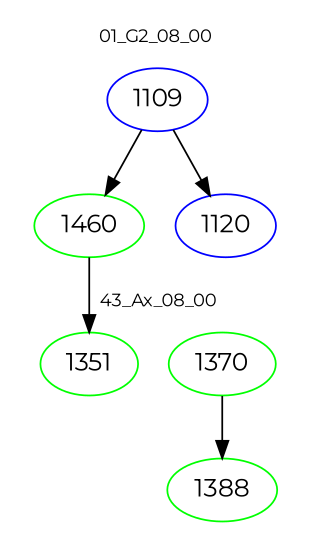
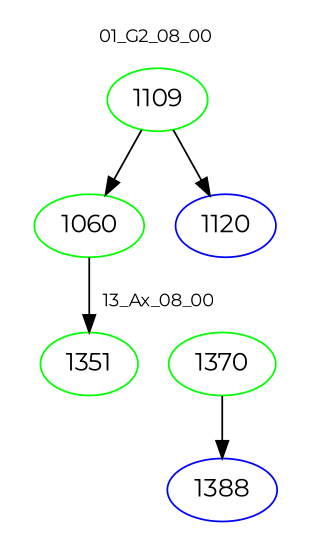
(158, 100) -> (158, 100)
(89, 226) -> (89, 226)
(158, 302) -> (158, 302)
(222, 490) -> (222, 490)
